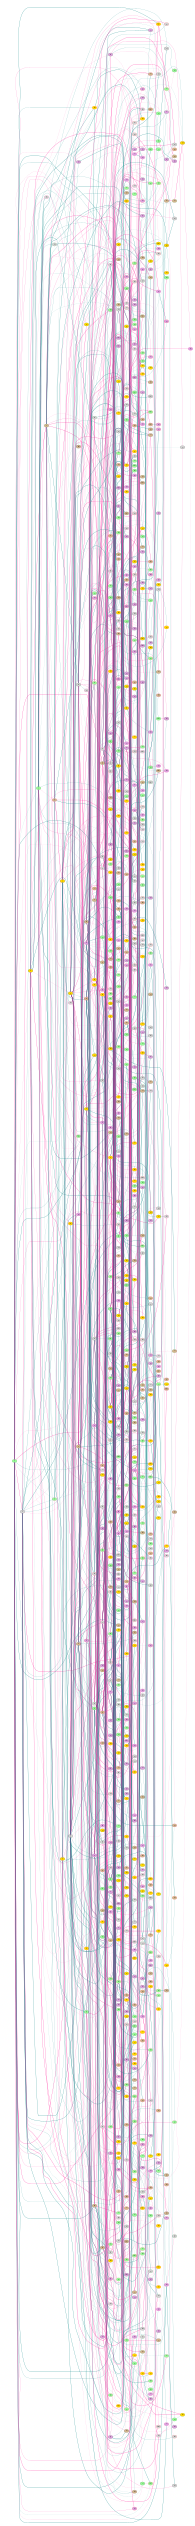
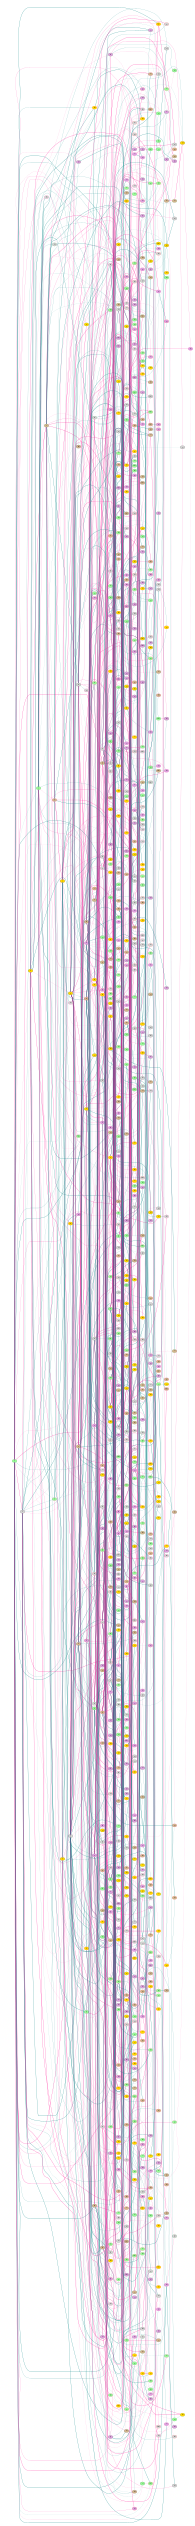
(159, 585) -> (159, 585)
(135, 2026) -> none
(151, 2100) -> none
